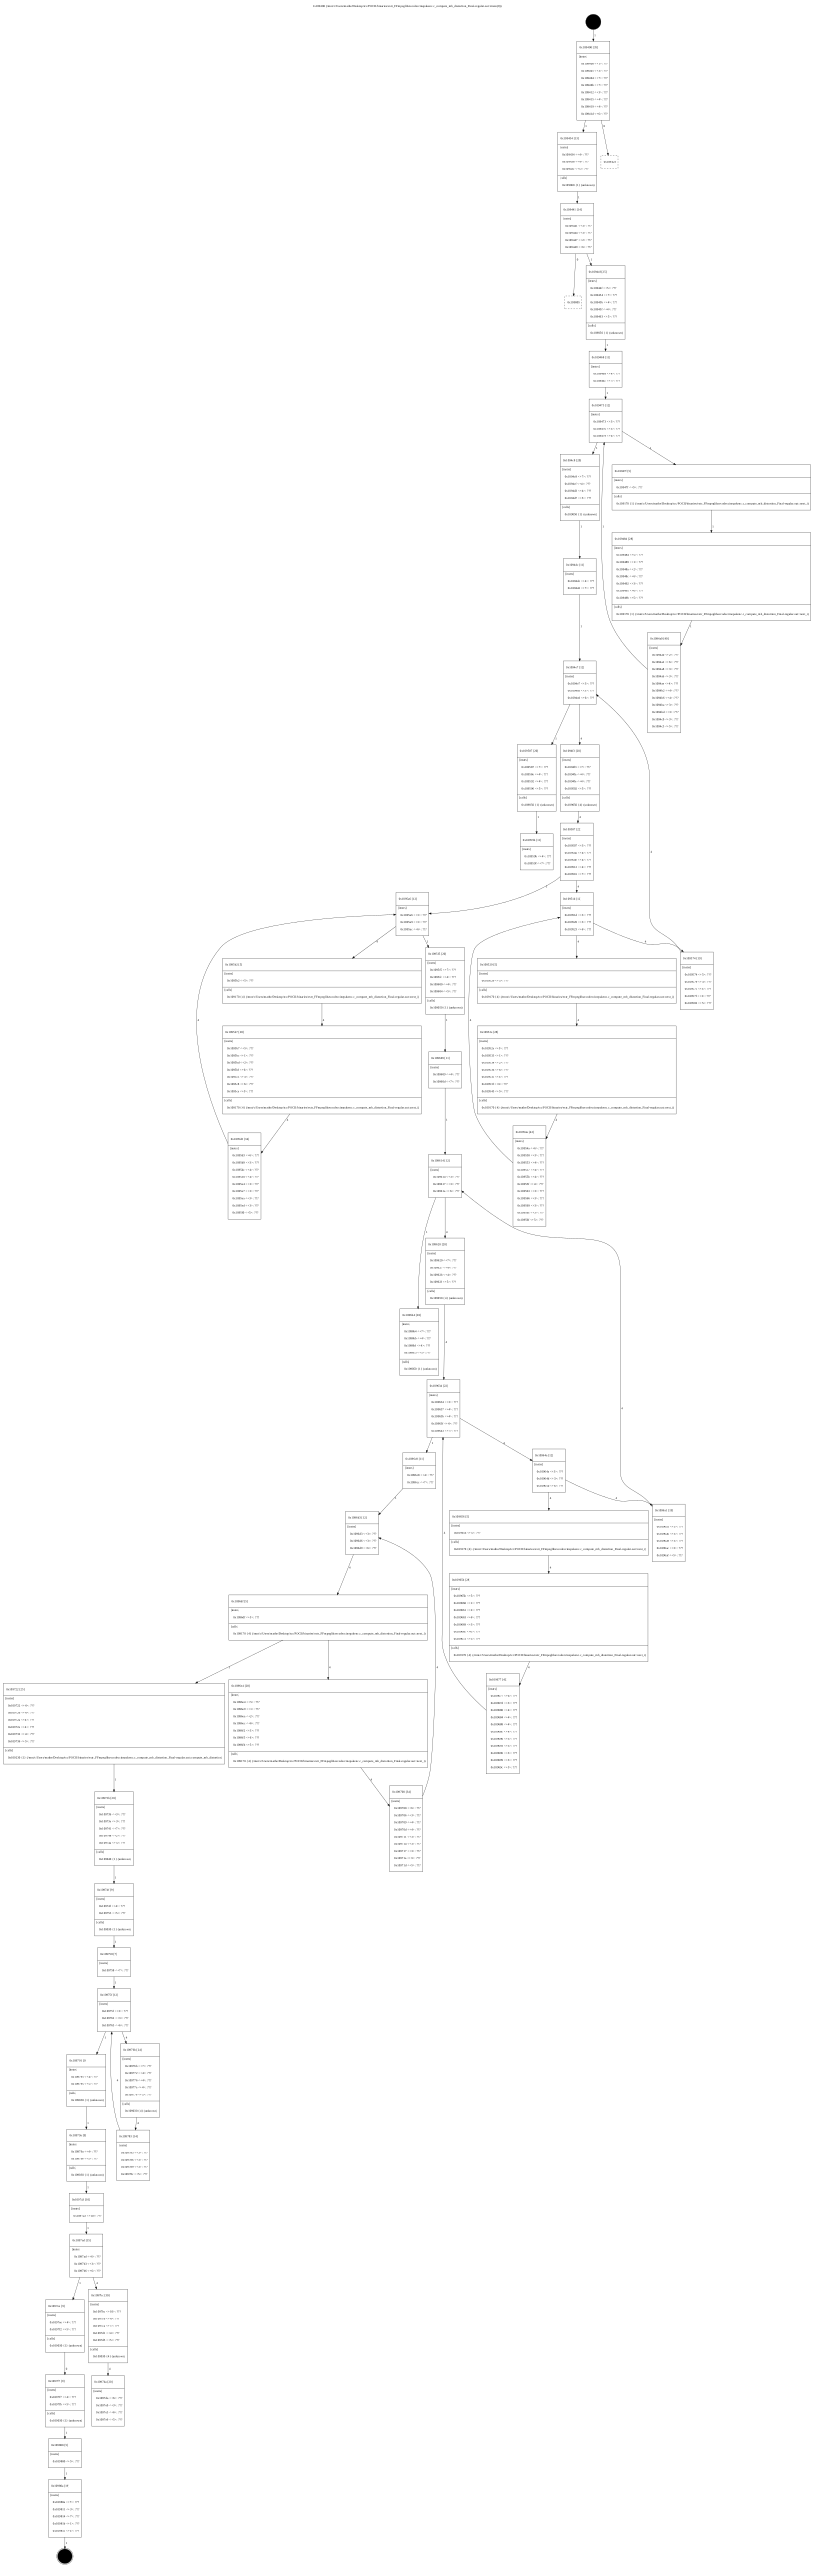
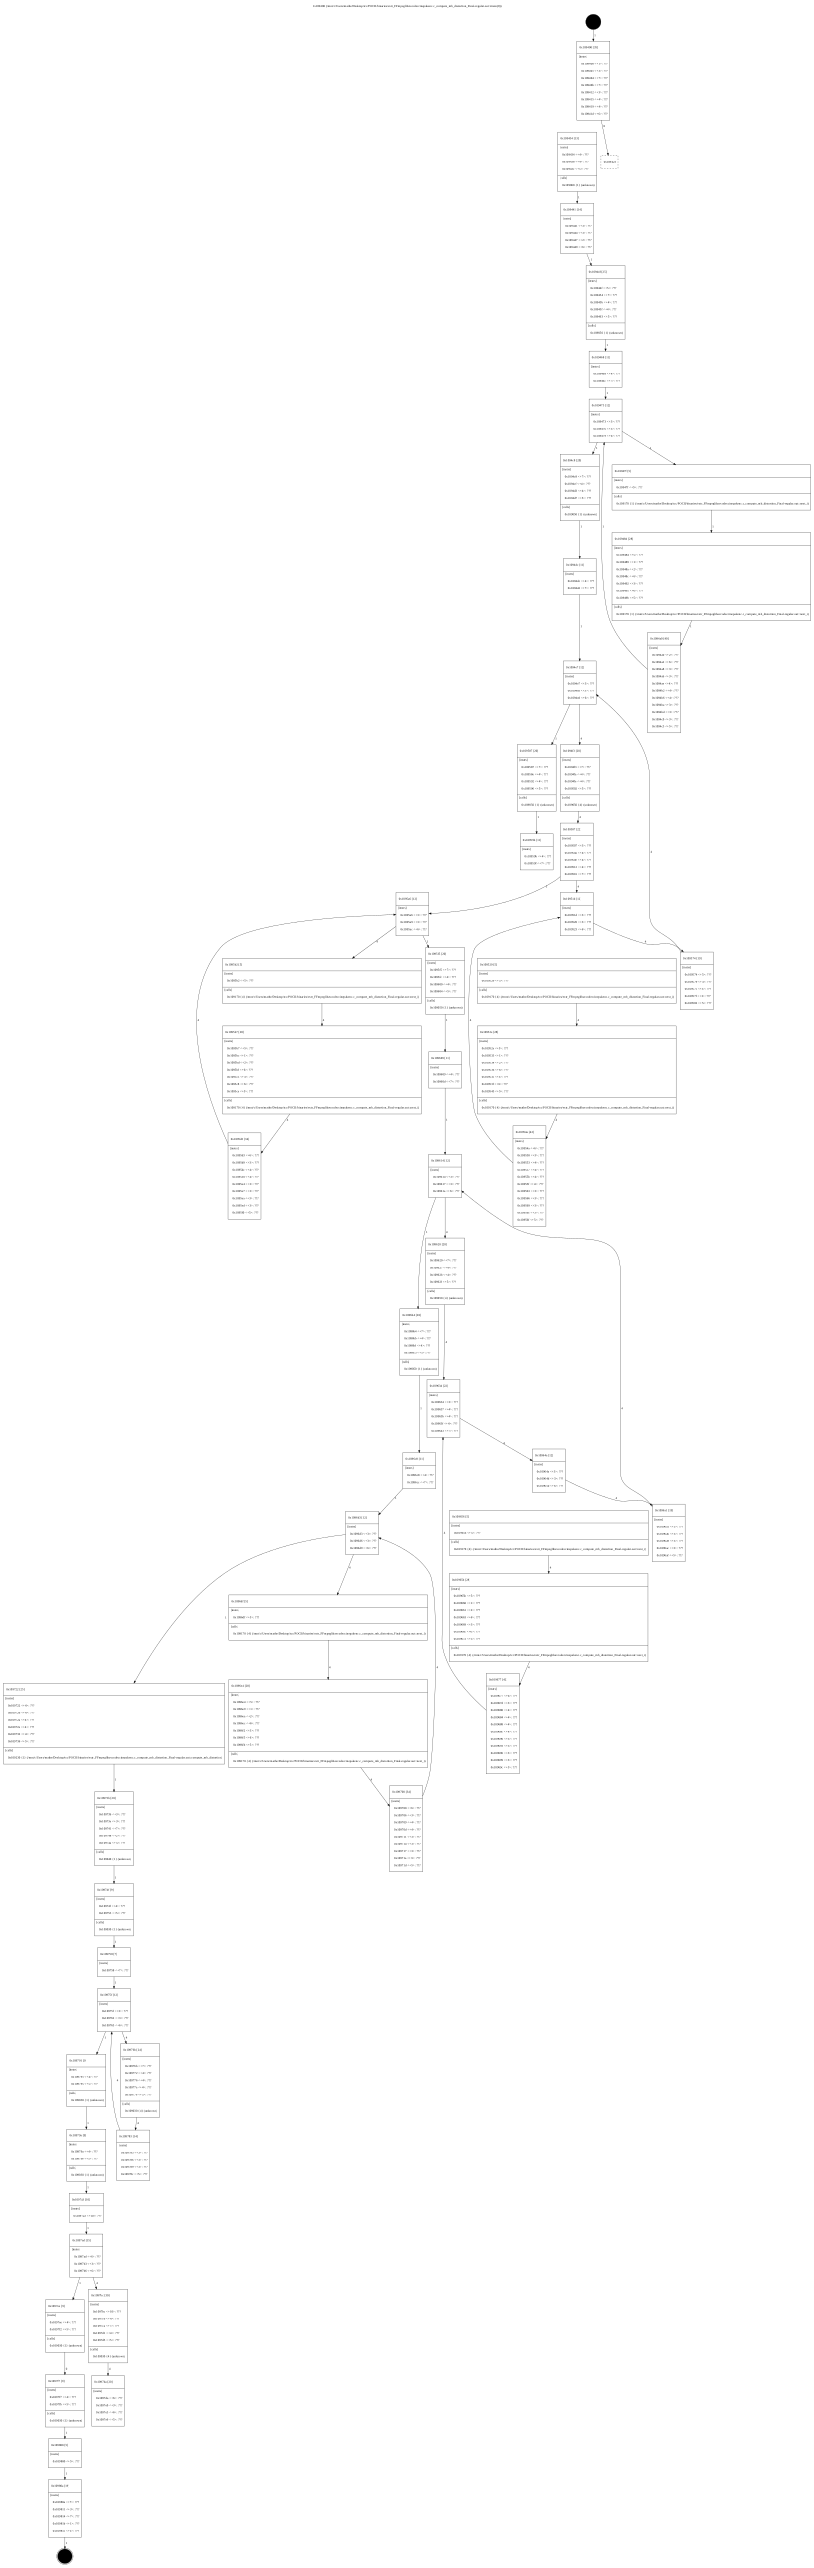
(585, 125) -> none
(573, 302) -> none
(577, 946) -> none
(430, 1444) -> (419, 1413)
(549, 1500) -> none
(240, 1661) -> (219, 1577)
